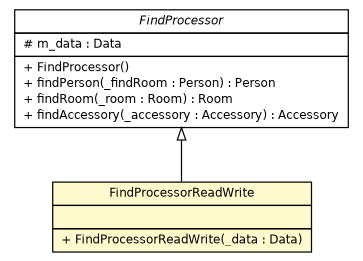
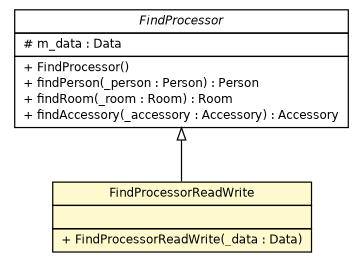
(150, 83) -> (142, 83)
